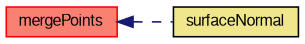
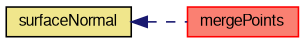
(153, 22) -> (167, 22)
